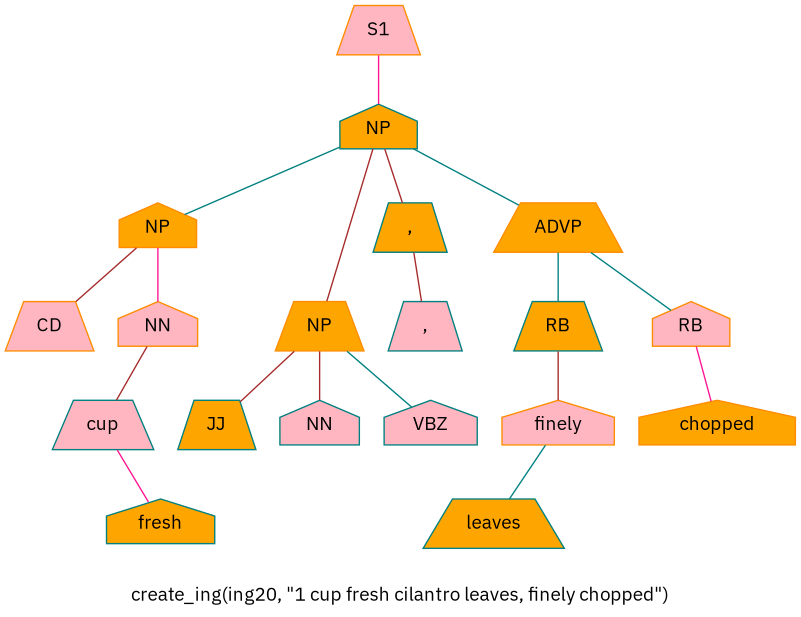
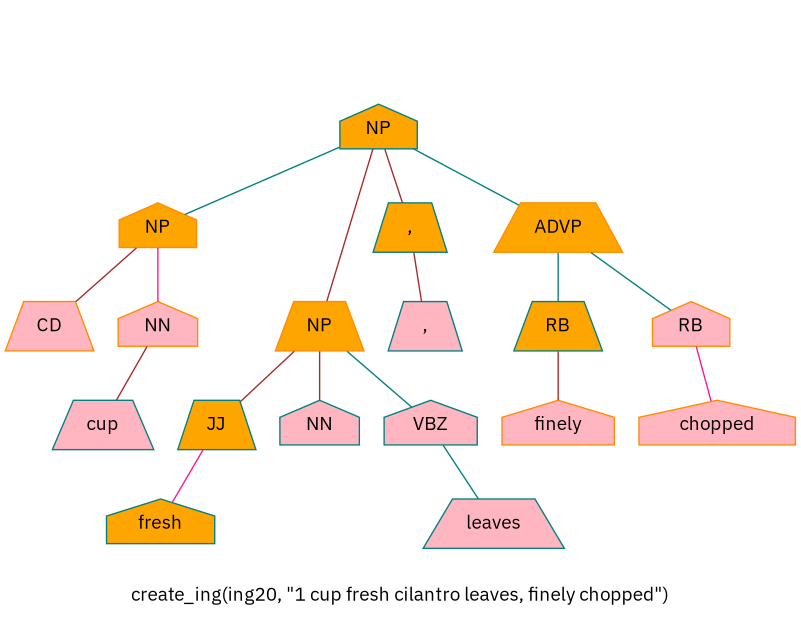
(379, 30) -> none
(717, 425) -> (717, 425)
(527, 472) -> (461, 472)
(133, 476) -> (188, 476)
(494, 524) -> (494, 524)
